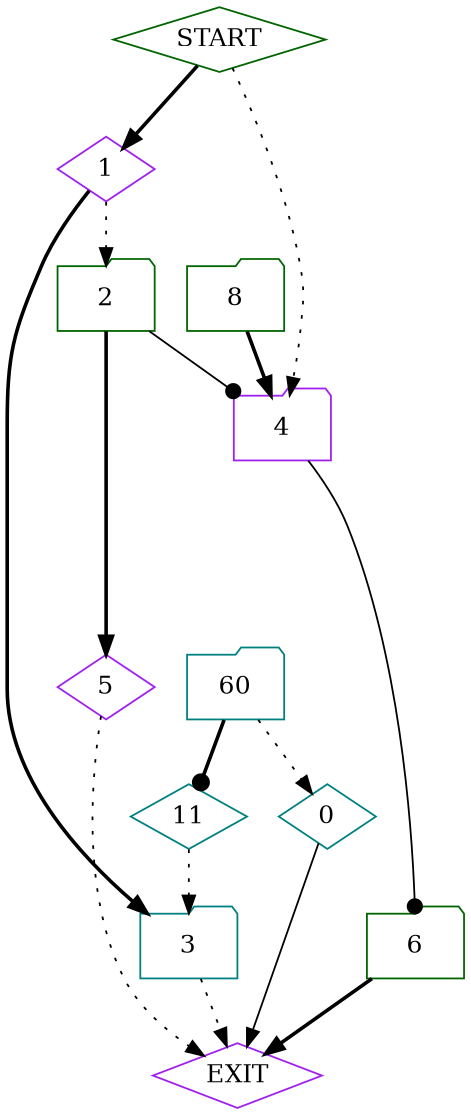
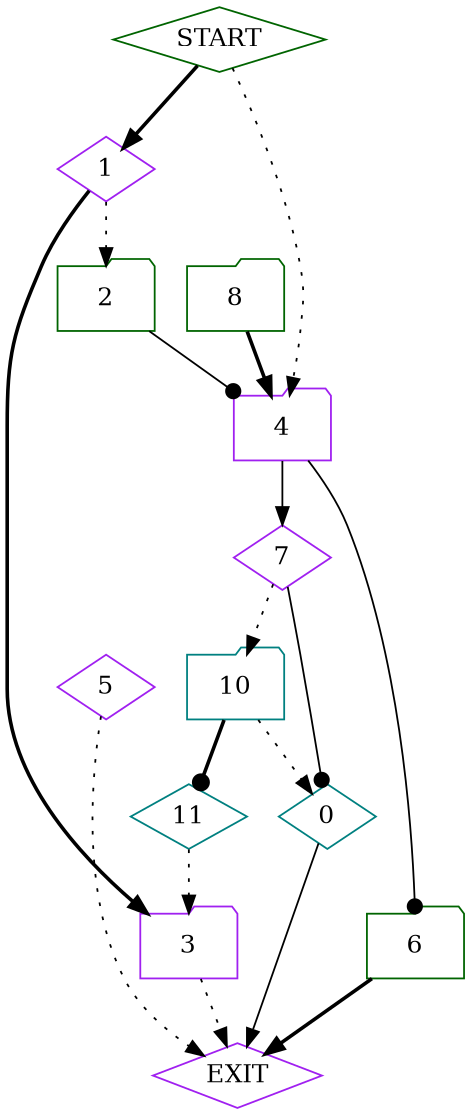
(106, 484) -> none
none -> (282, 558)
(236, 687) -> (236, 687)
(189, 946) -> (189, 946)
